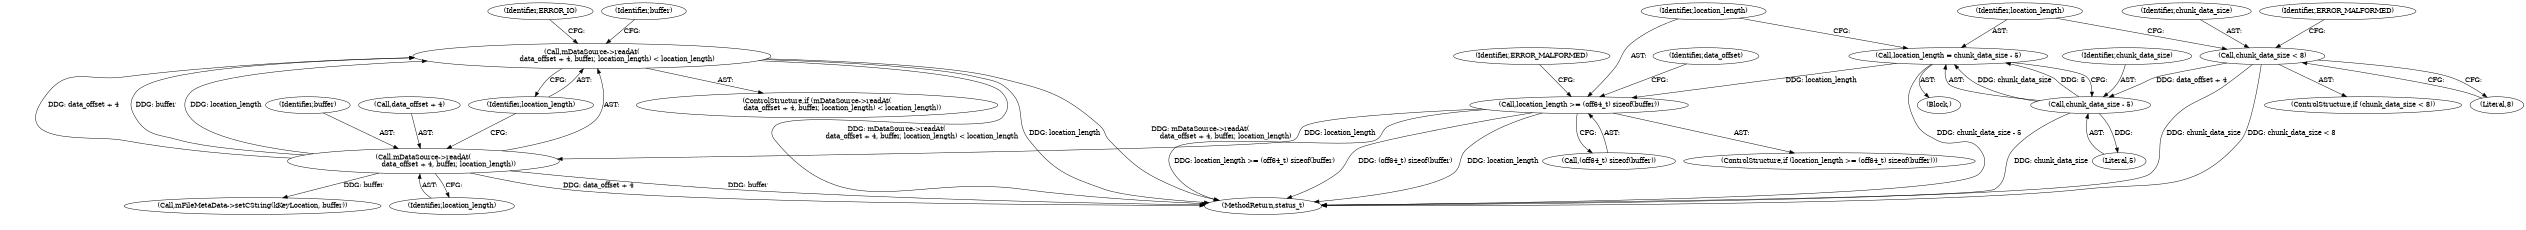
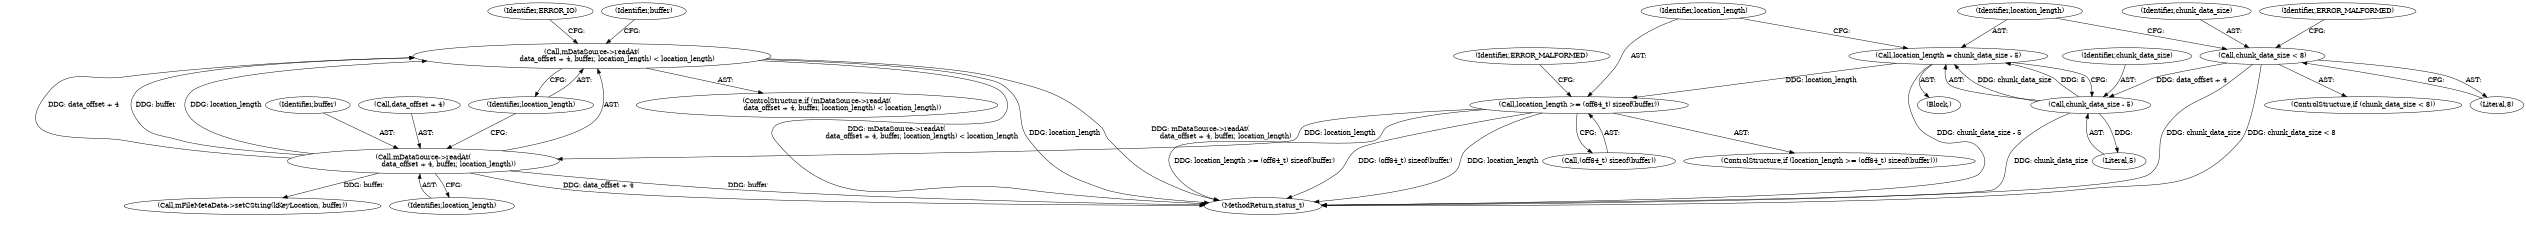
(1706, 56) -> none
(2475, 81) -> (2475, 81)
